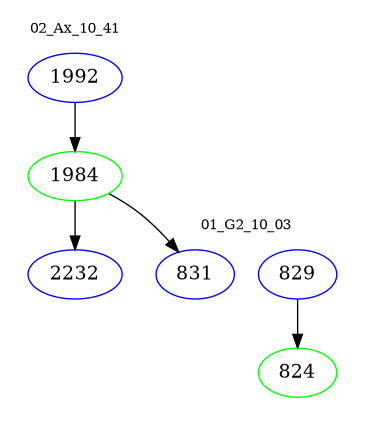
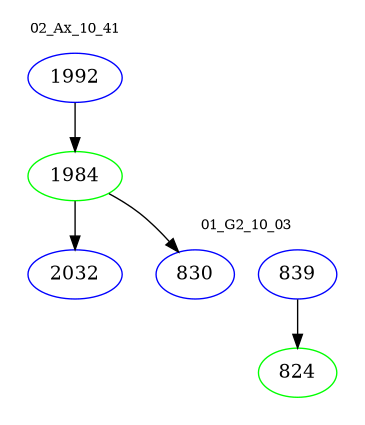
(75, 274) -> (75, 274)
(195, 274) -> (195, 274)
(298, 274) -> (298, 274)
